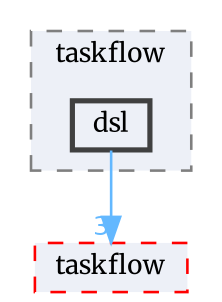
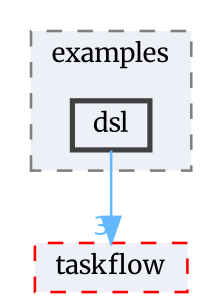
(111, 56) -> (111, 56)
